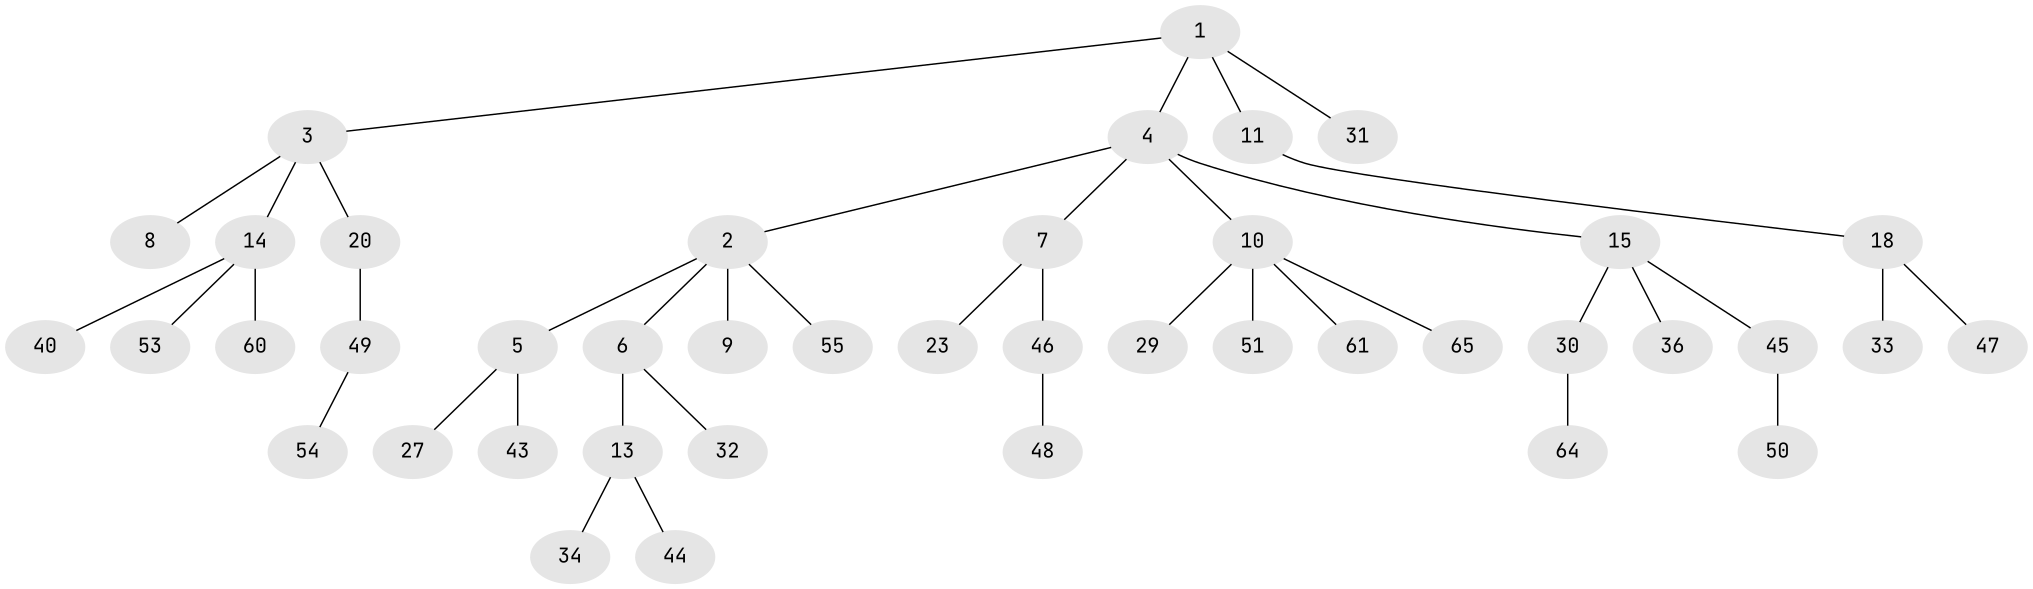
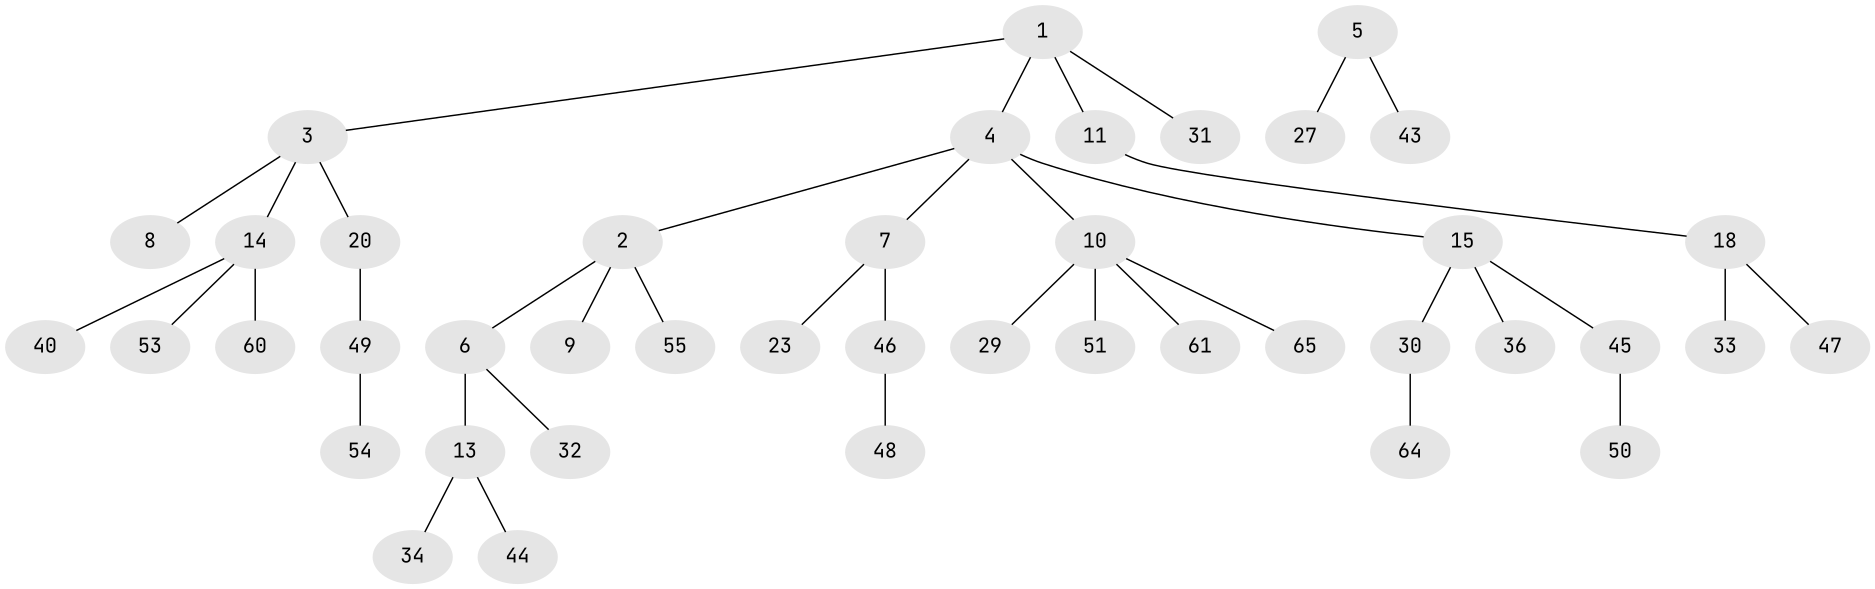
(623, 295) -> none
